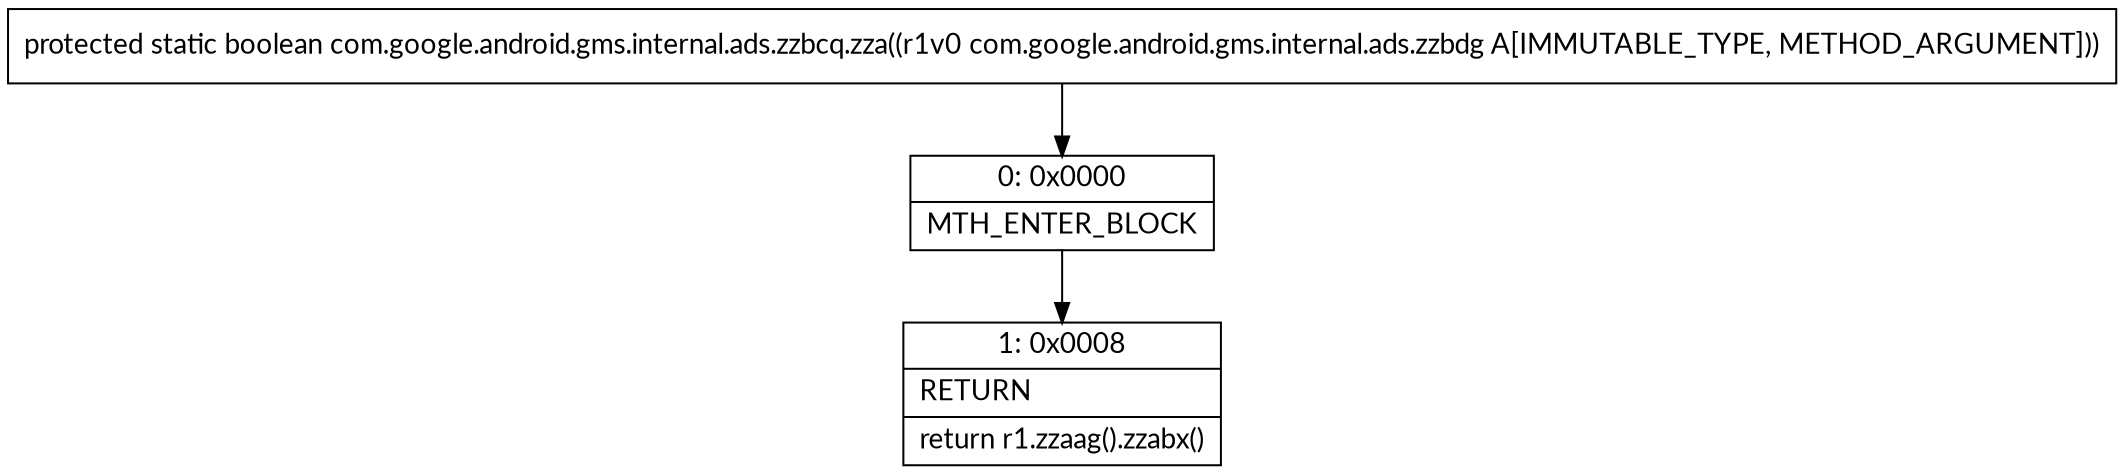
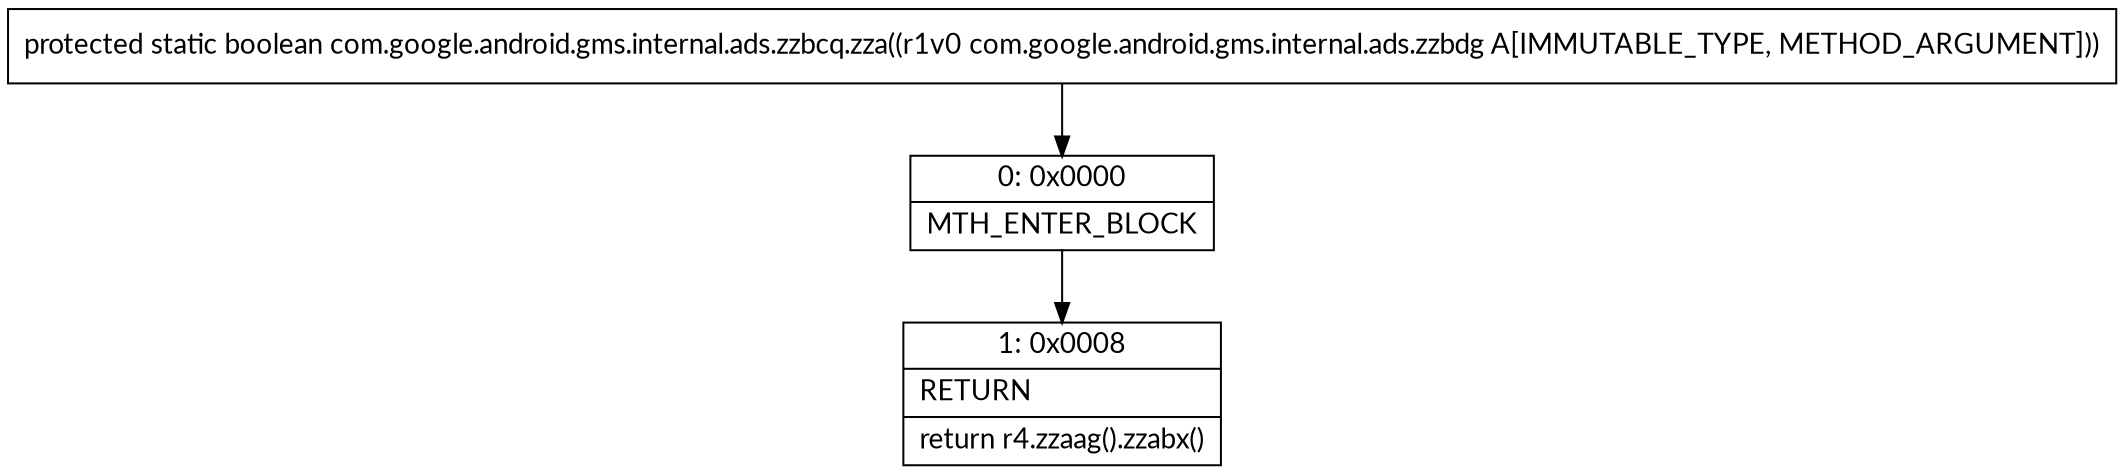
(1062, 440) -> (1062, 440)
